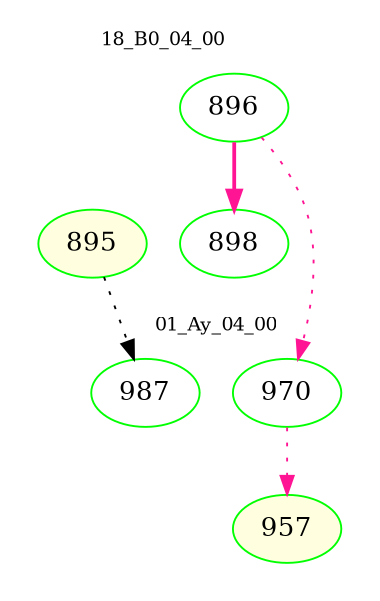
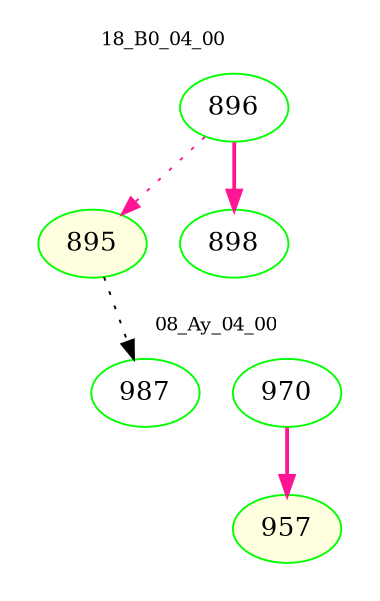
(311, 233) -> (170, 169)
(216, 326) -> (216, 326)
(287, 452) -> (287, 452)
